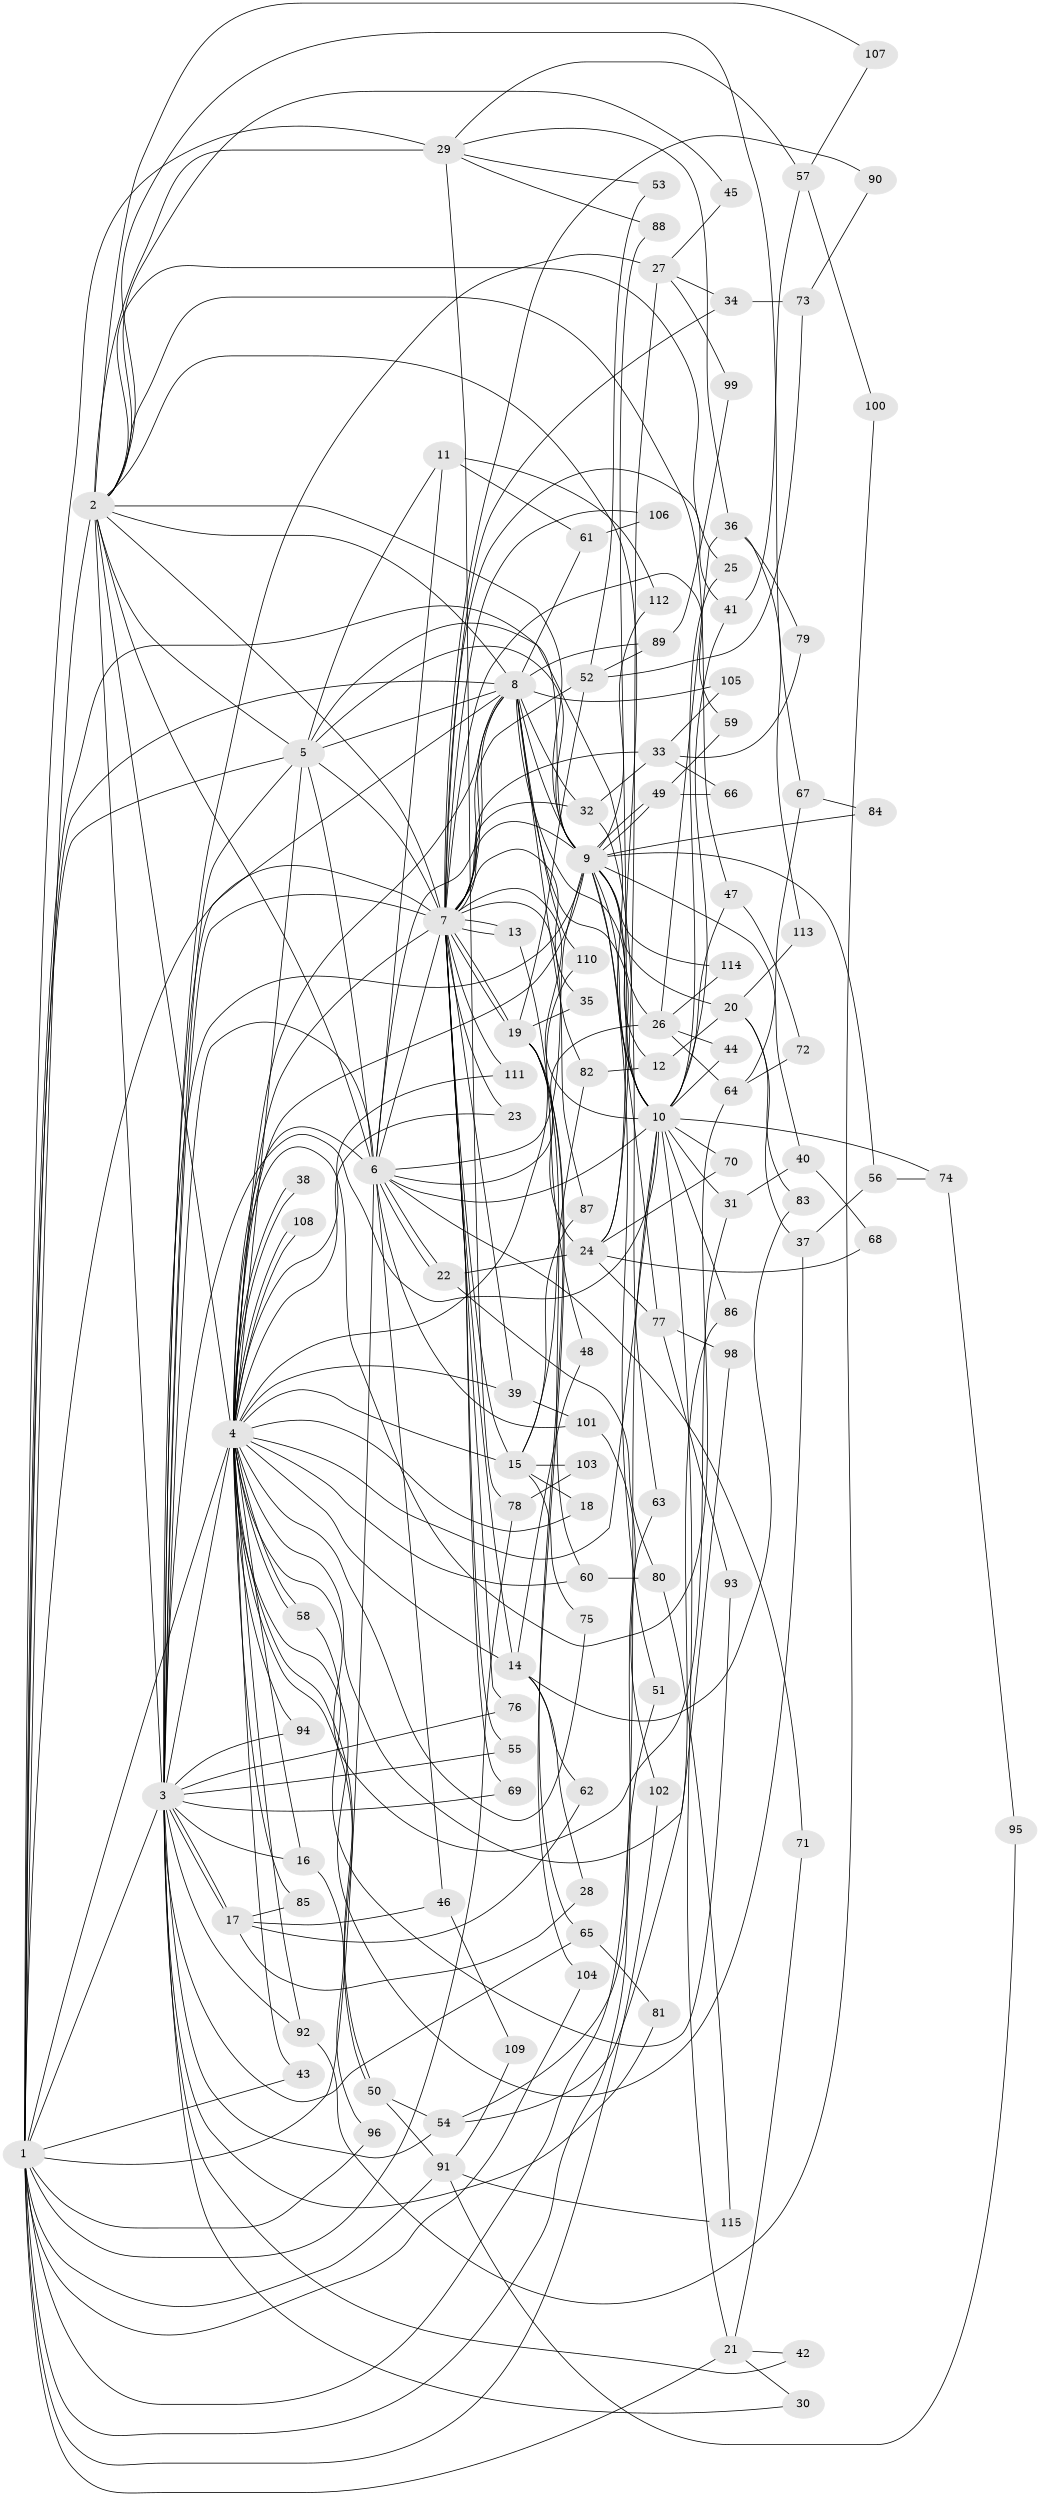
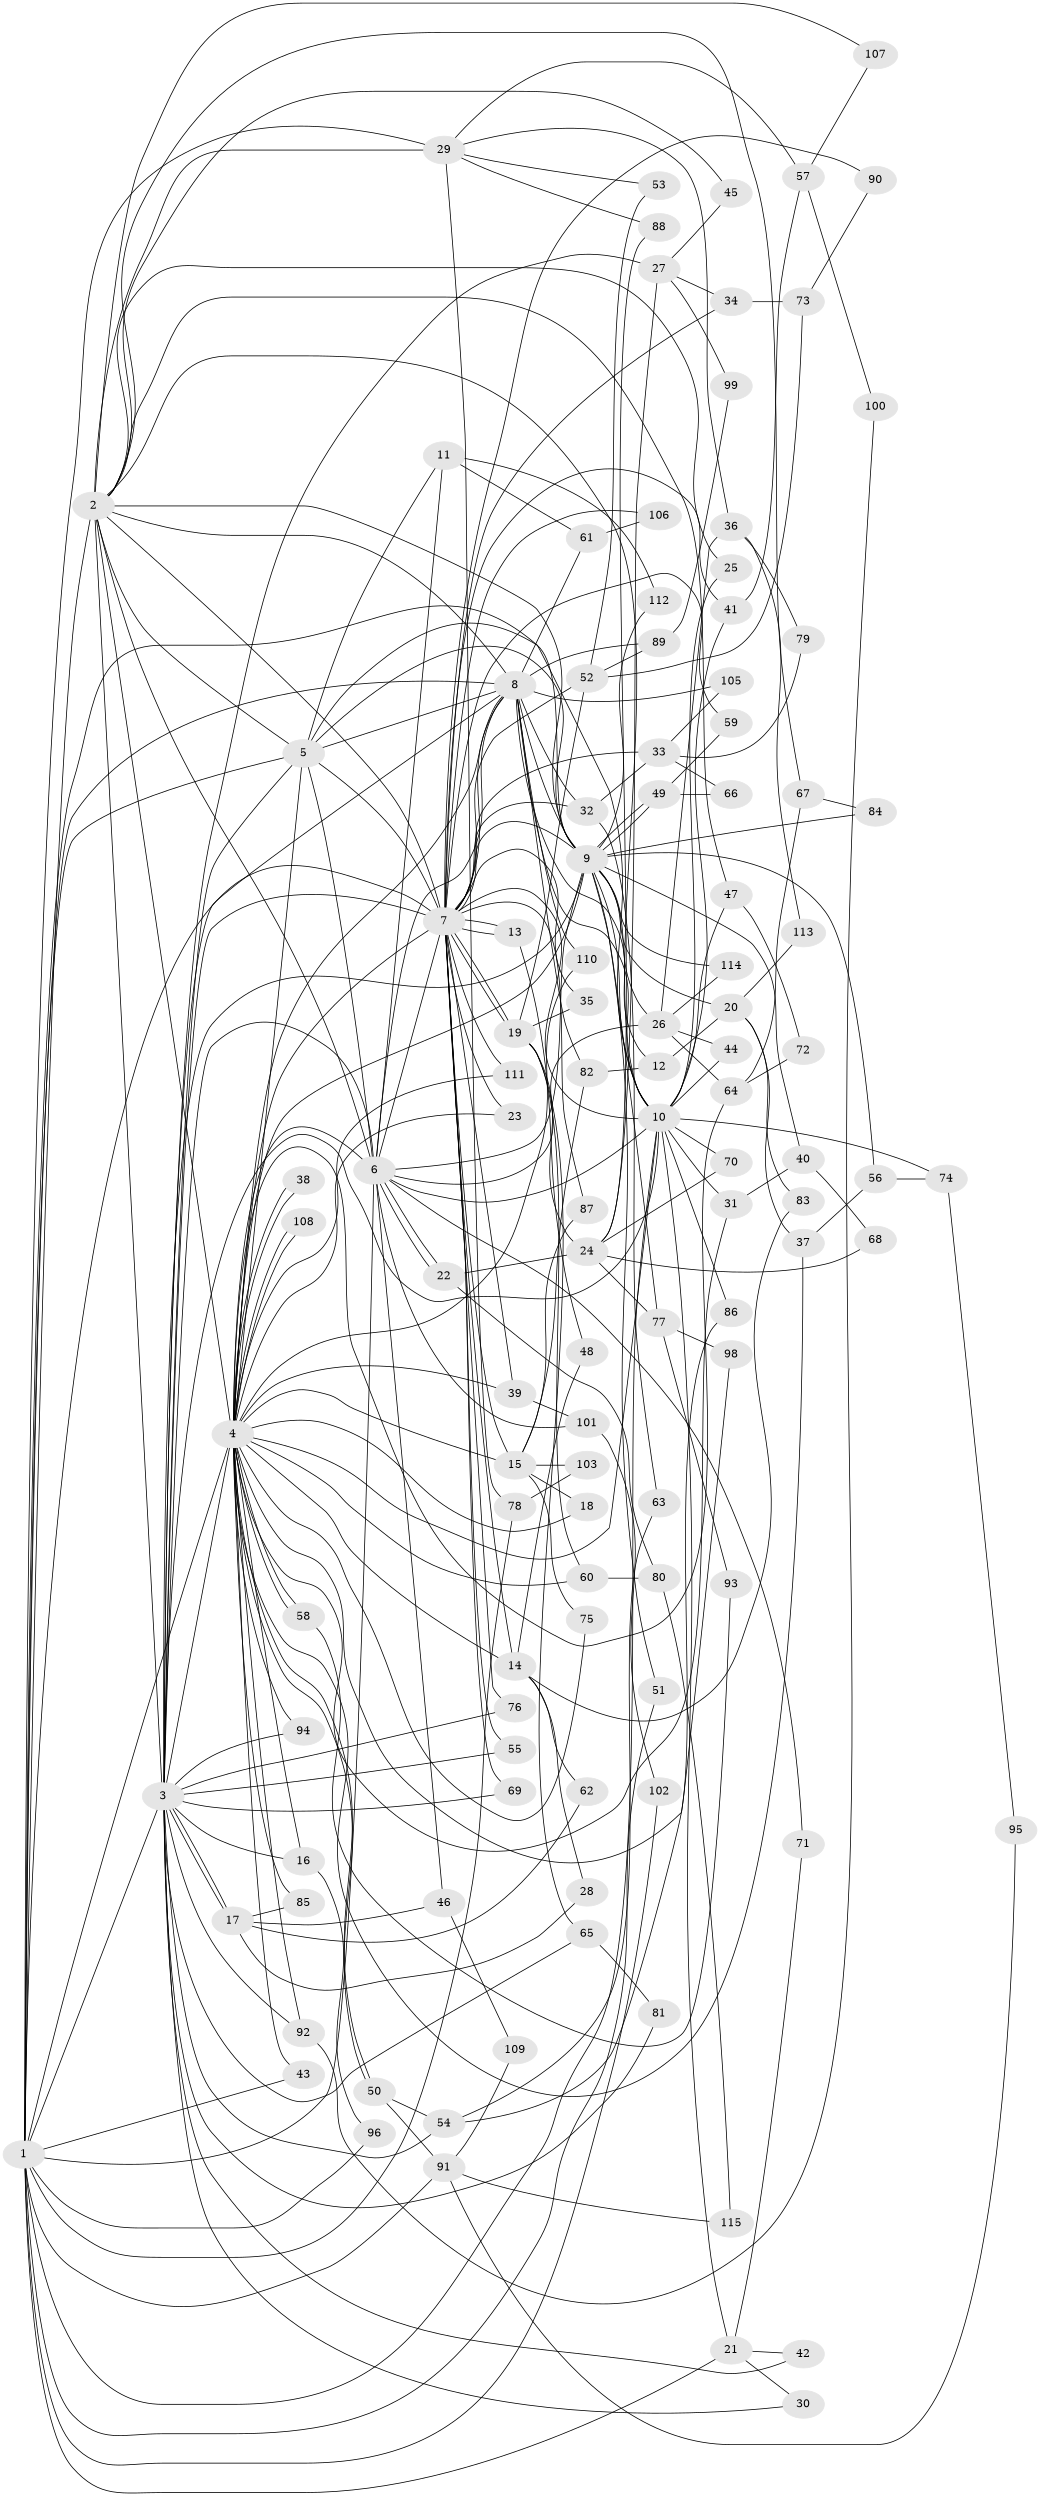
(587, 1976) -> none
